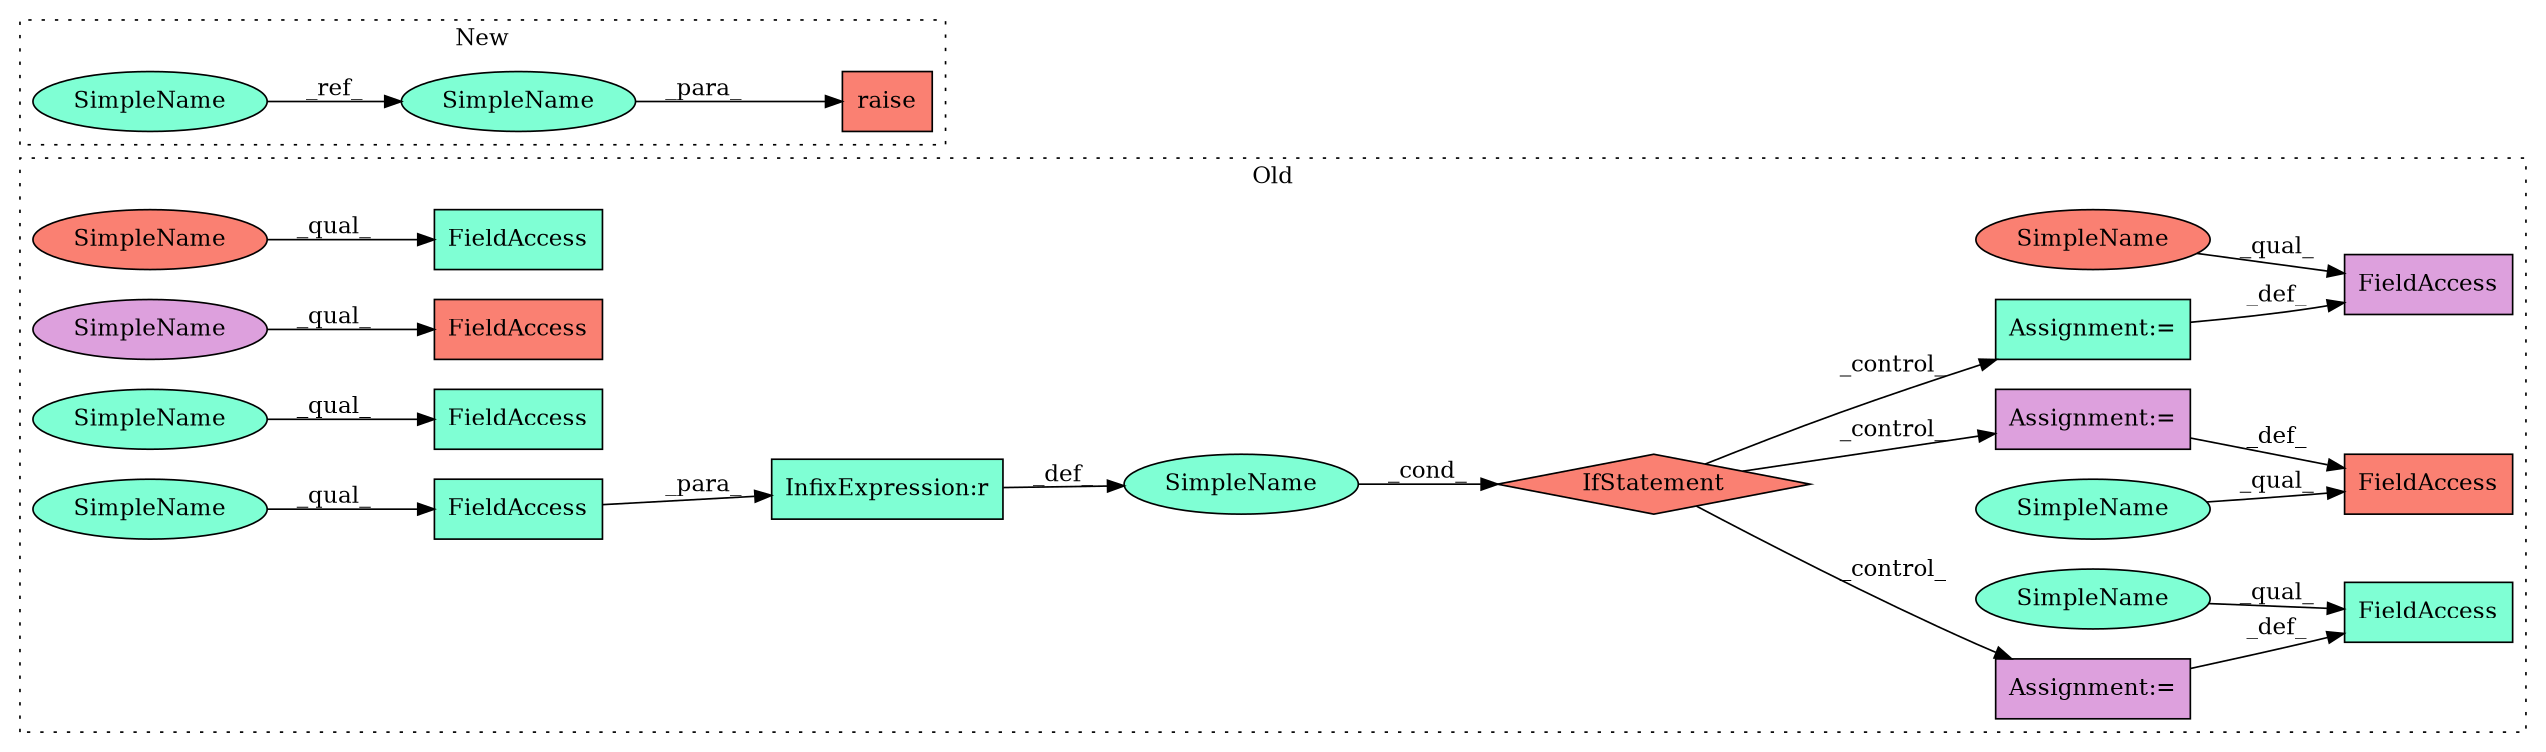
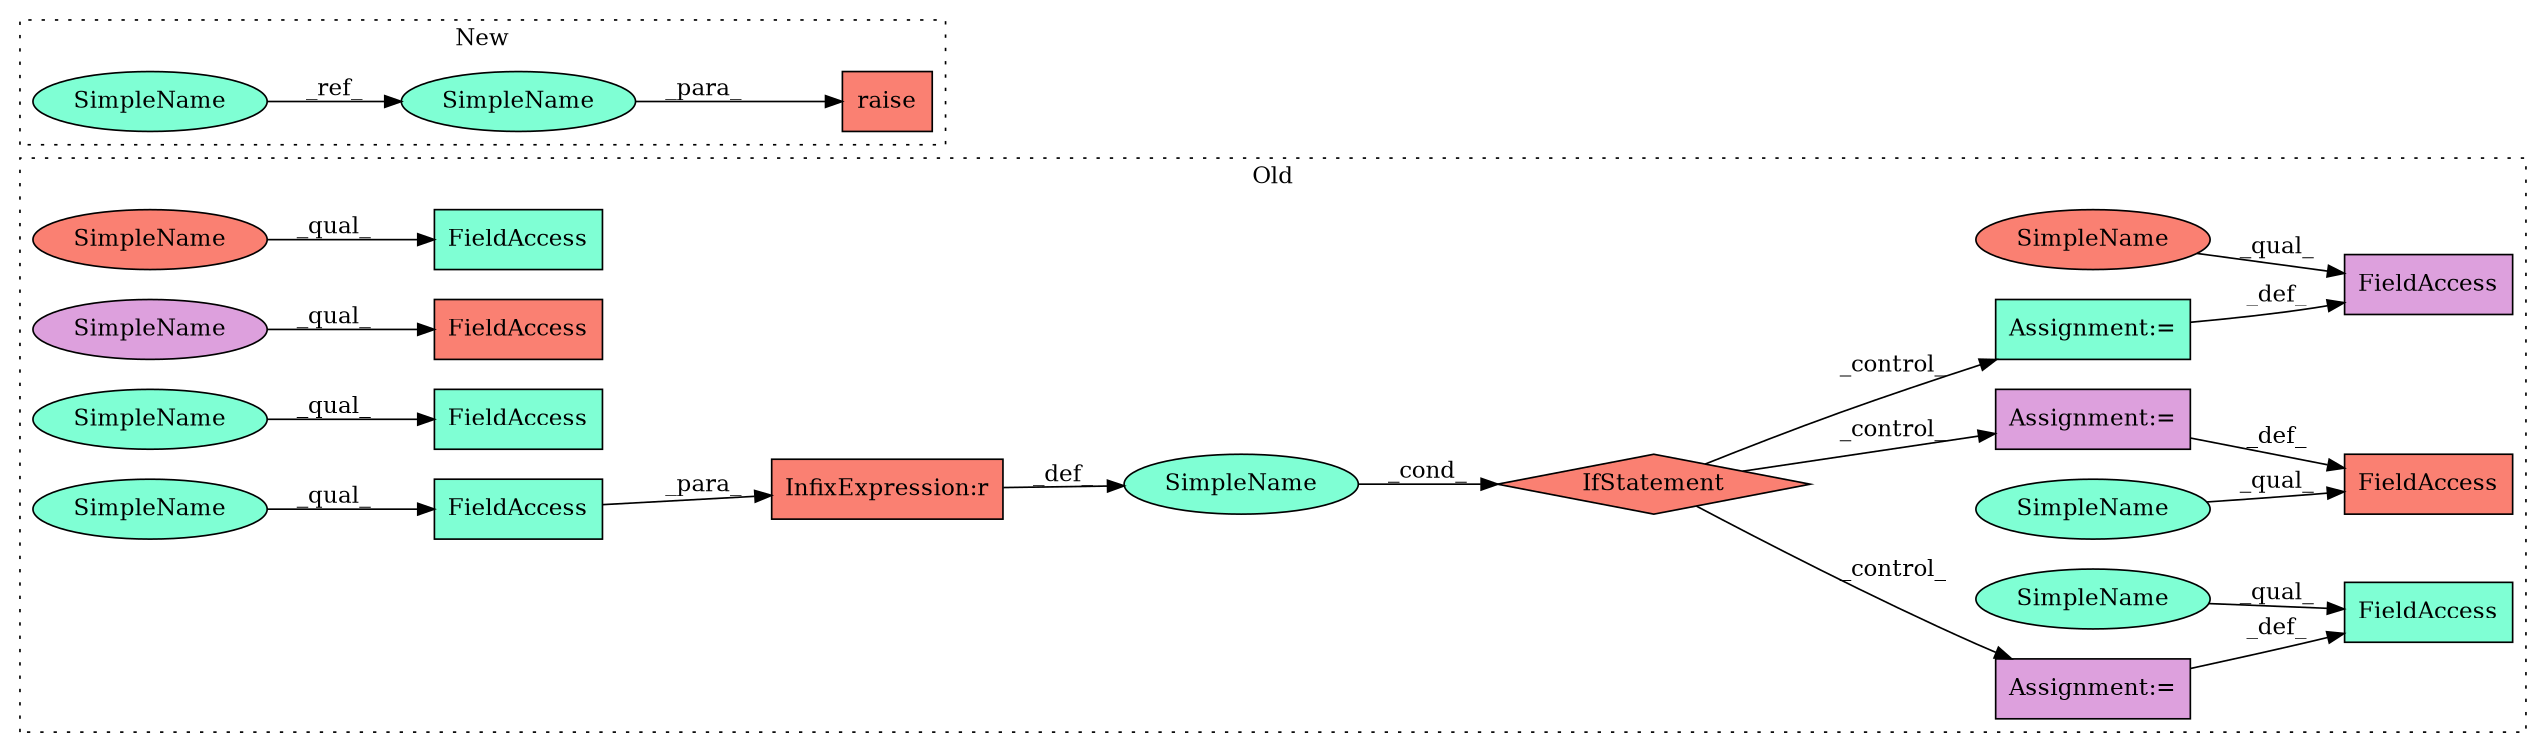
(887, 489) -> (887, 489)
